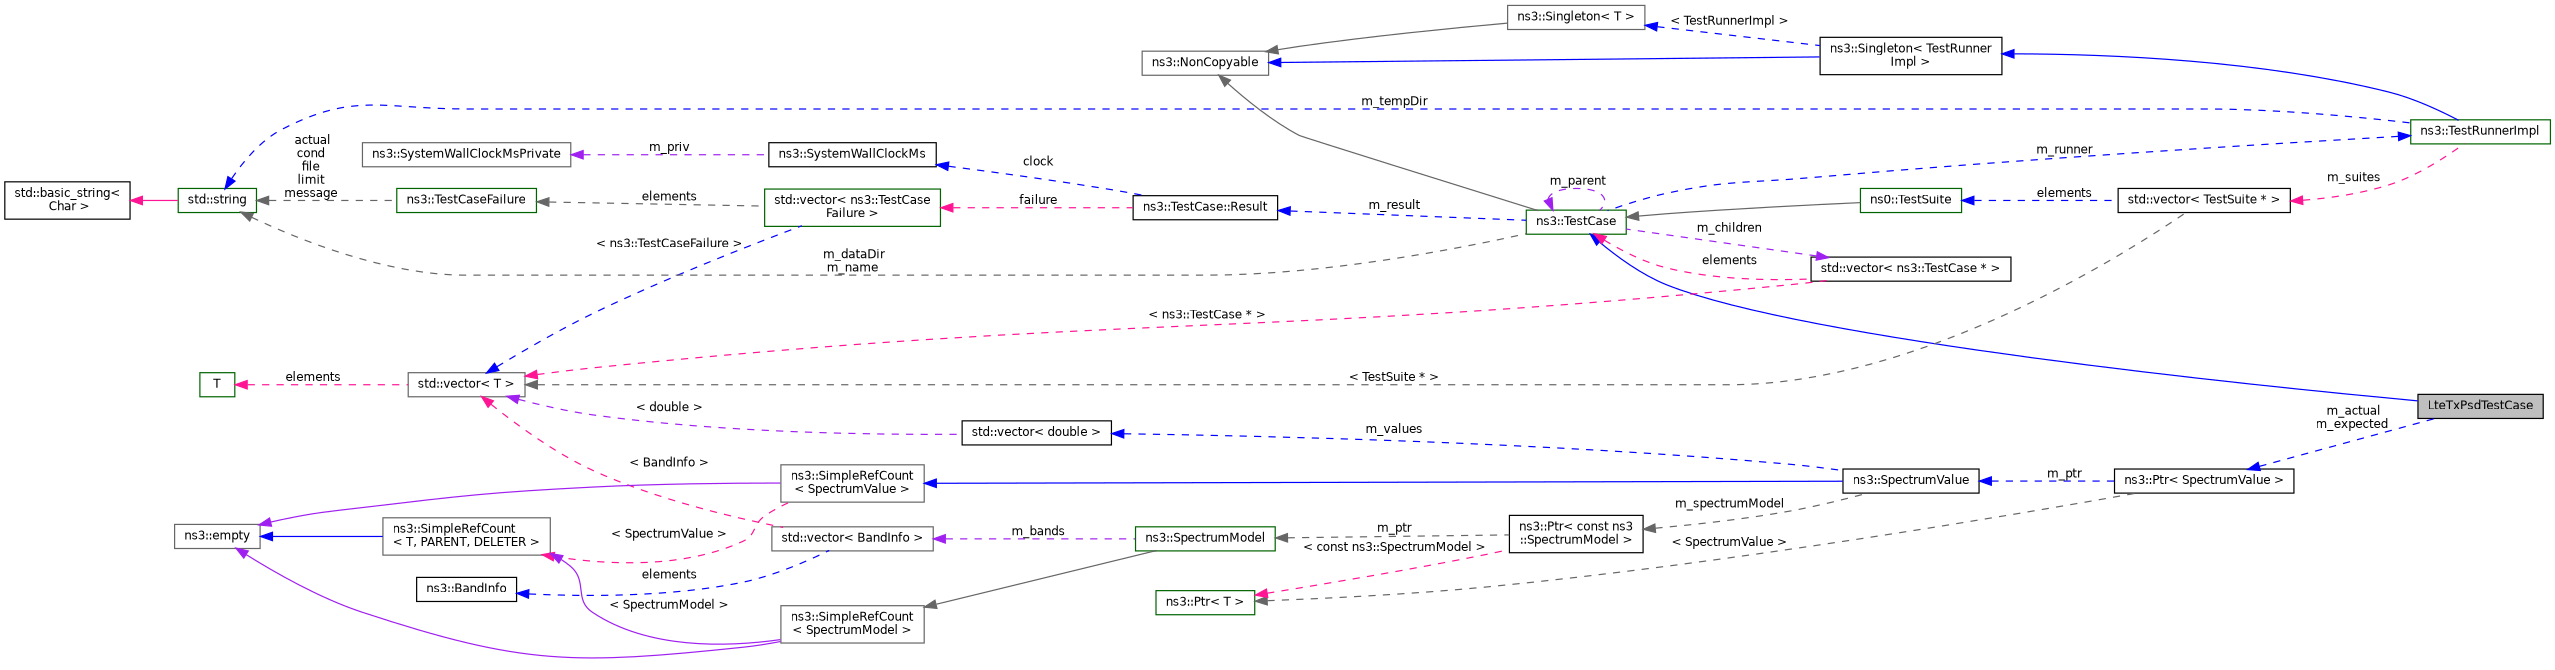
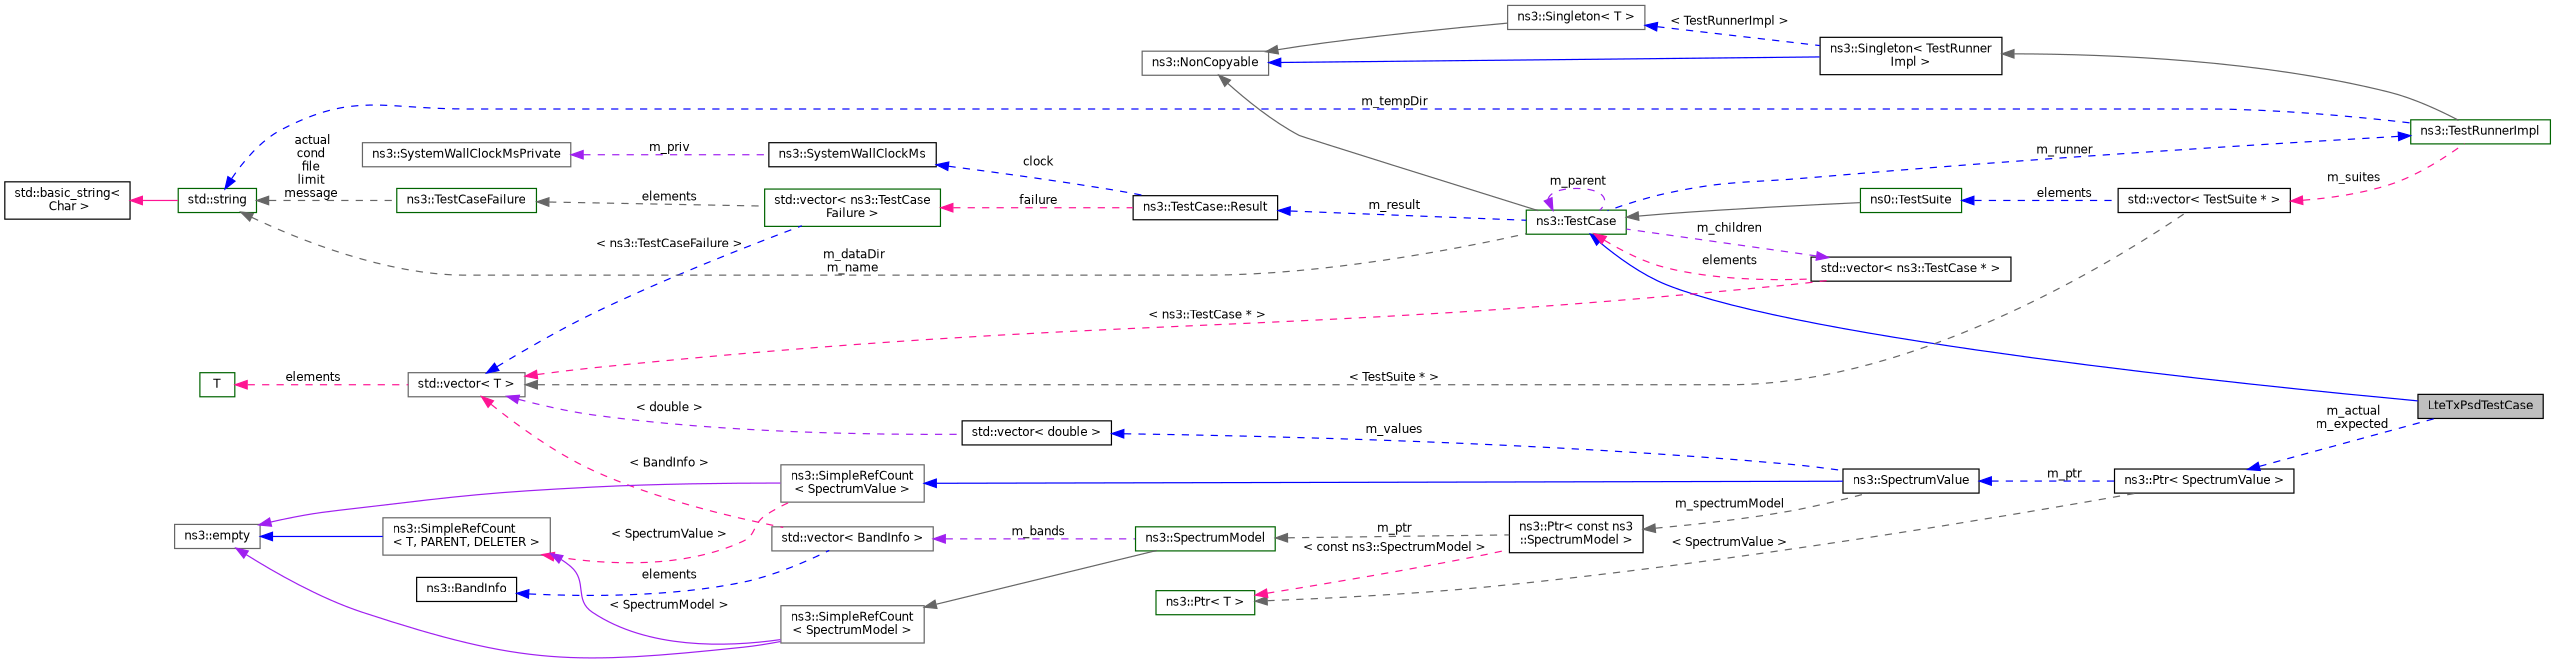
(2240, 66) -> (2240, 66)
